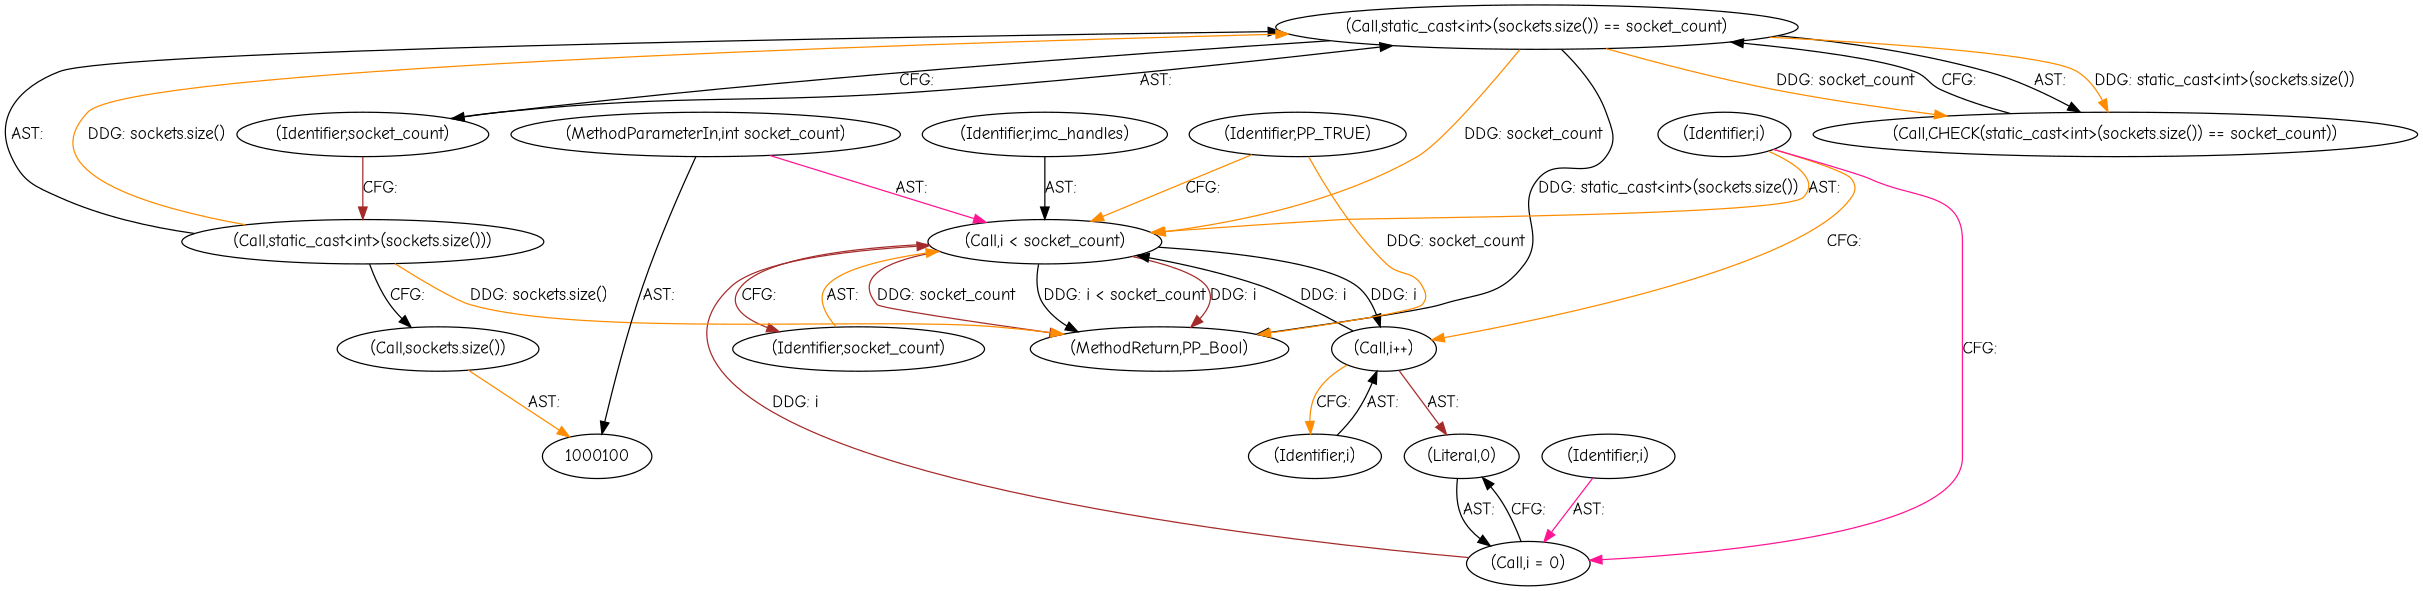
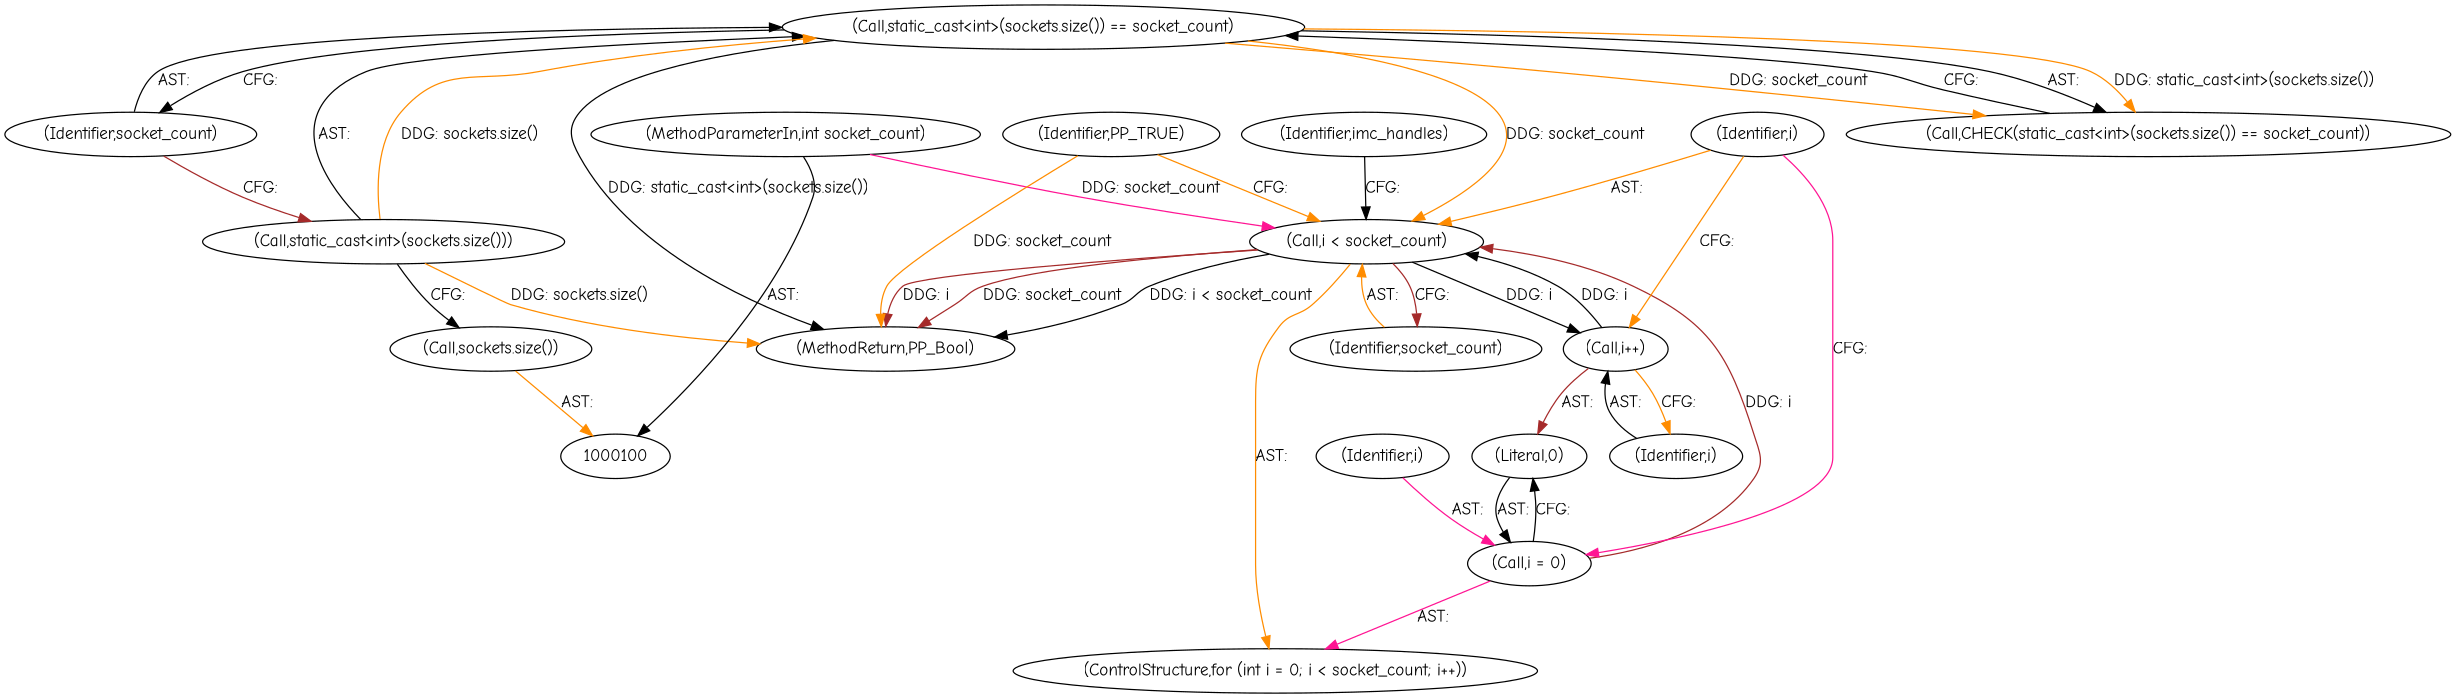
(915, 188) -> (1151, 188)
(1064, 188) -> (1386, 188)
none -> (1275, 671)
